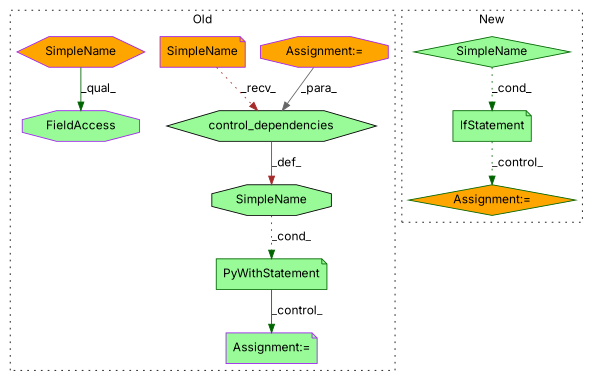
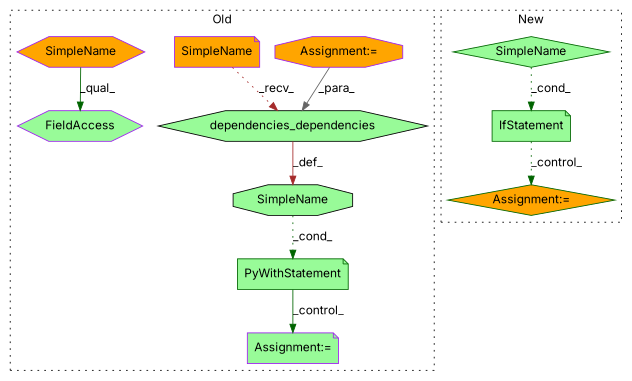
(81, 126) -> (80, 126)
(272, 126) -> (293, 126)
